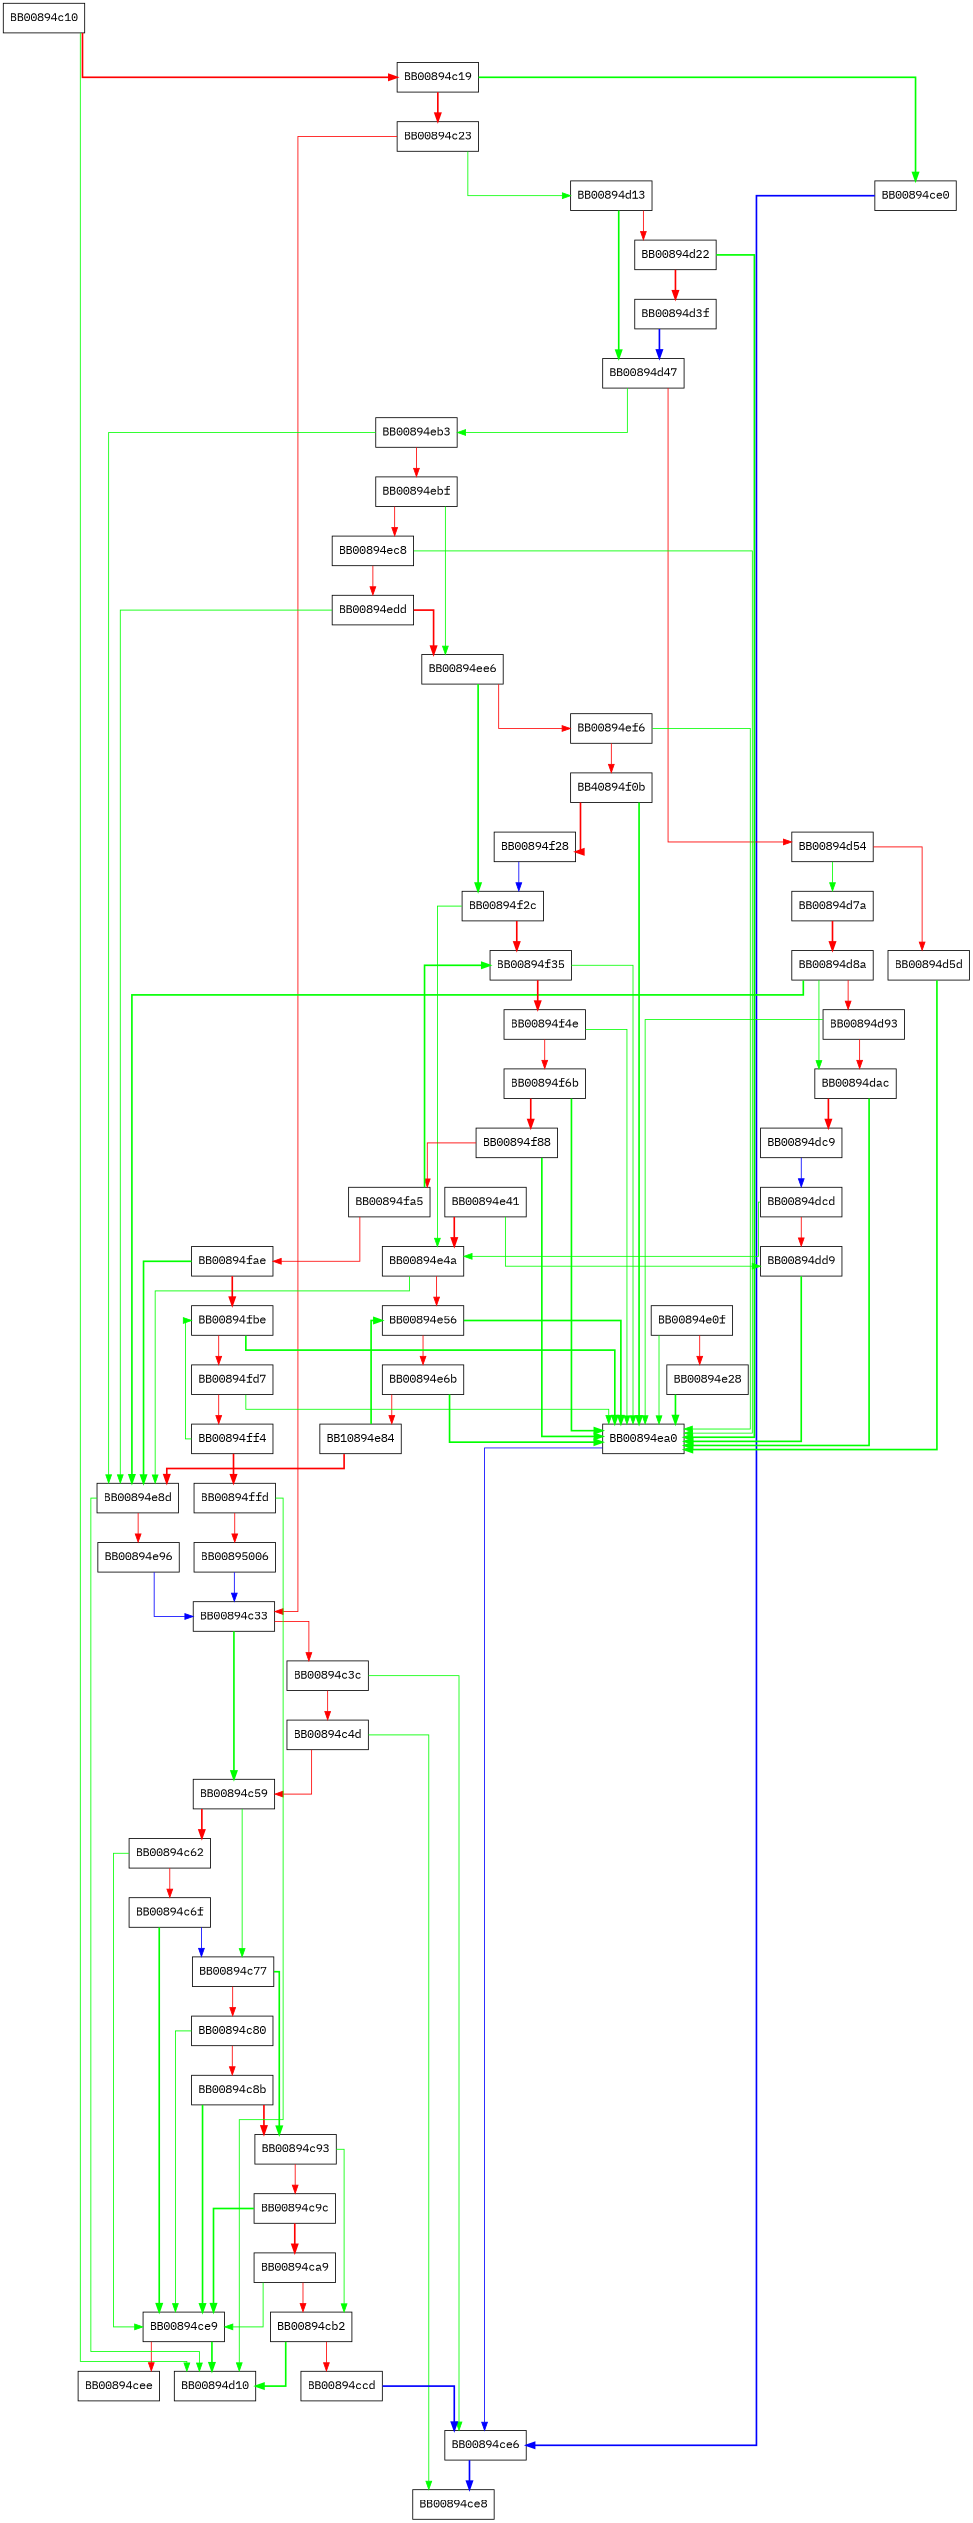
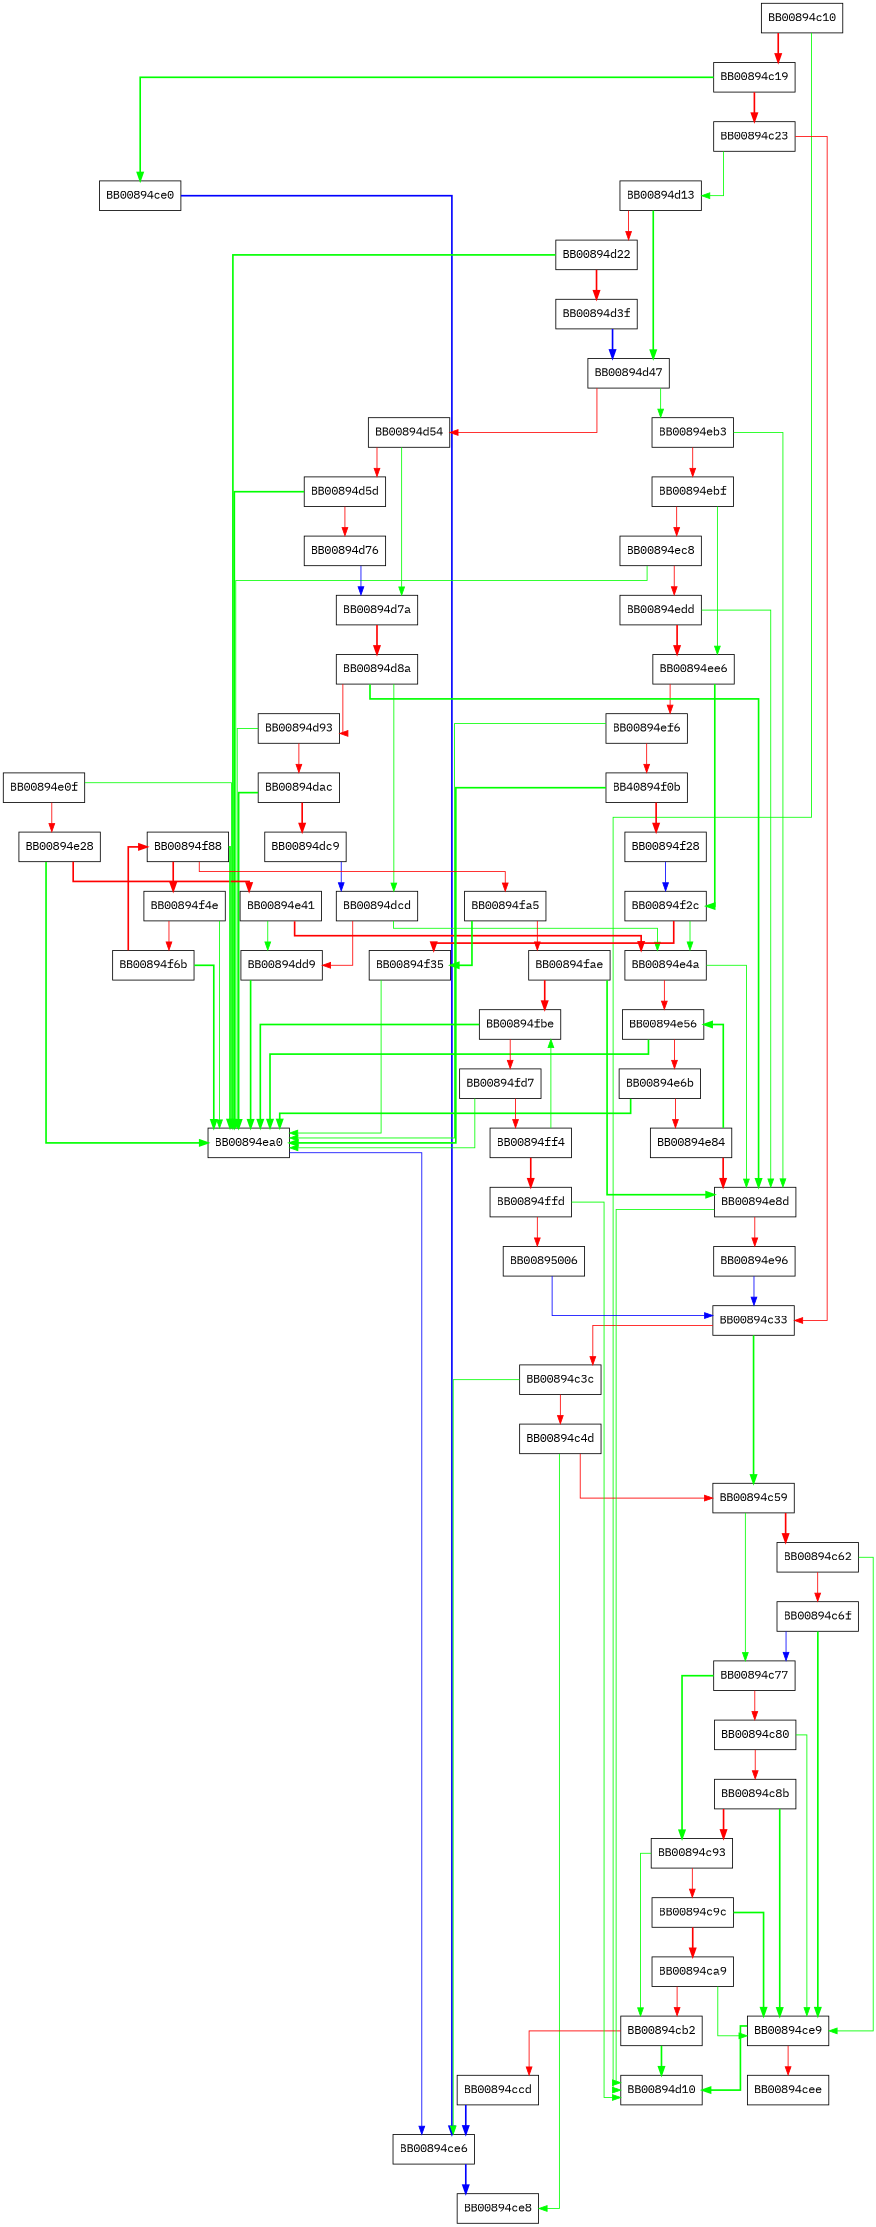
none -> (345, 551)
none -> (152, 881)
(538, 990) -> (173, 872)
(819, 1014) -> (394, 784)
(361, 1439) -> (691, 1143)
